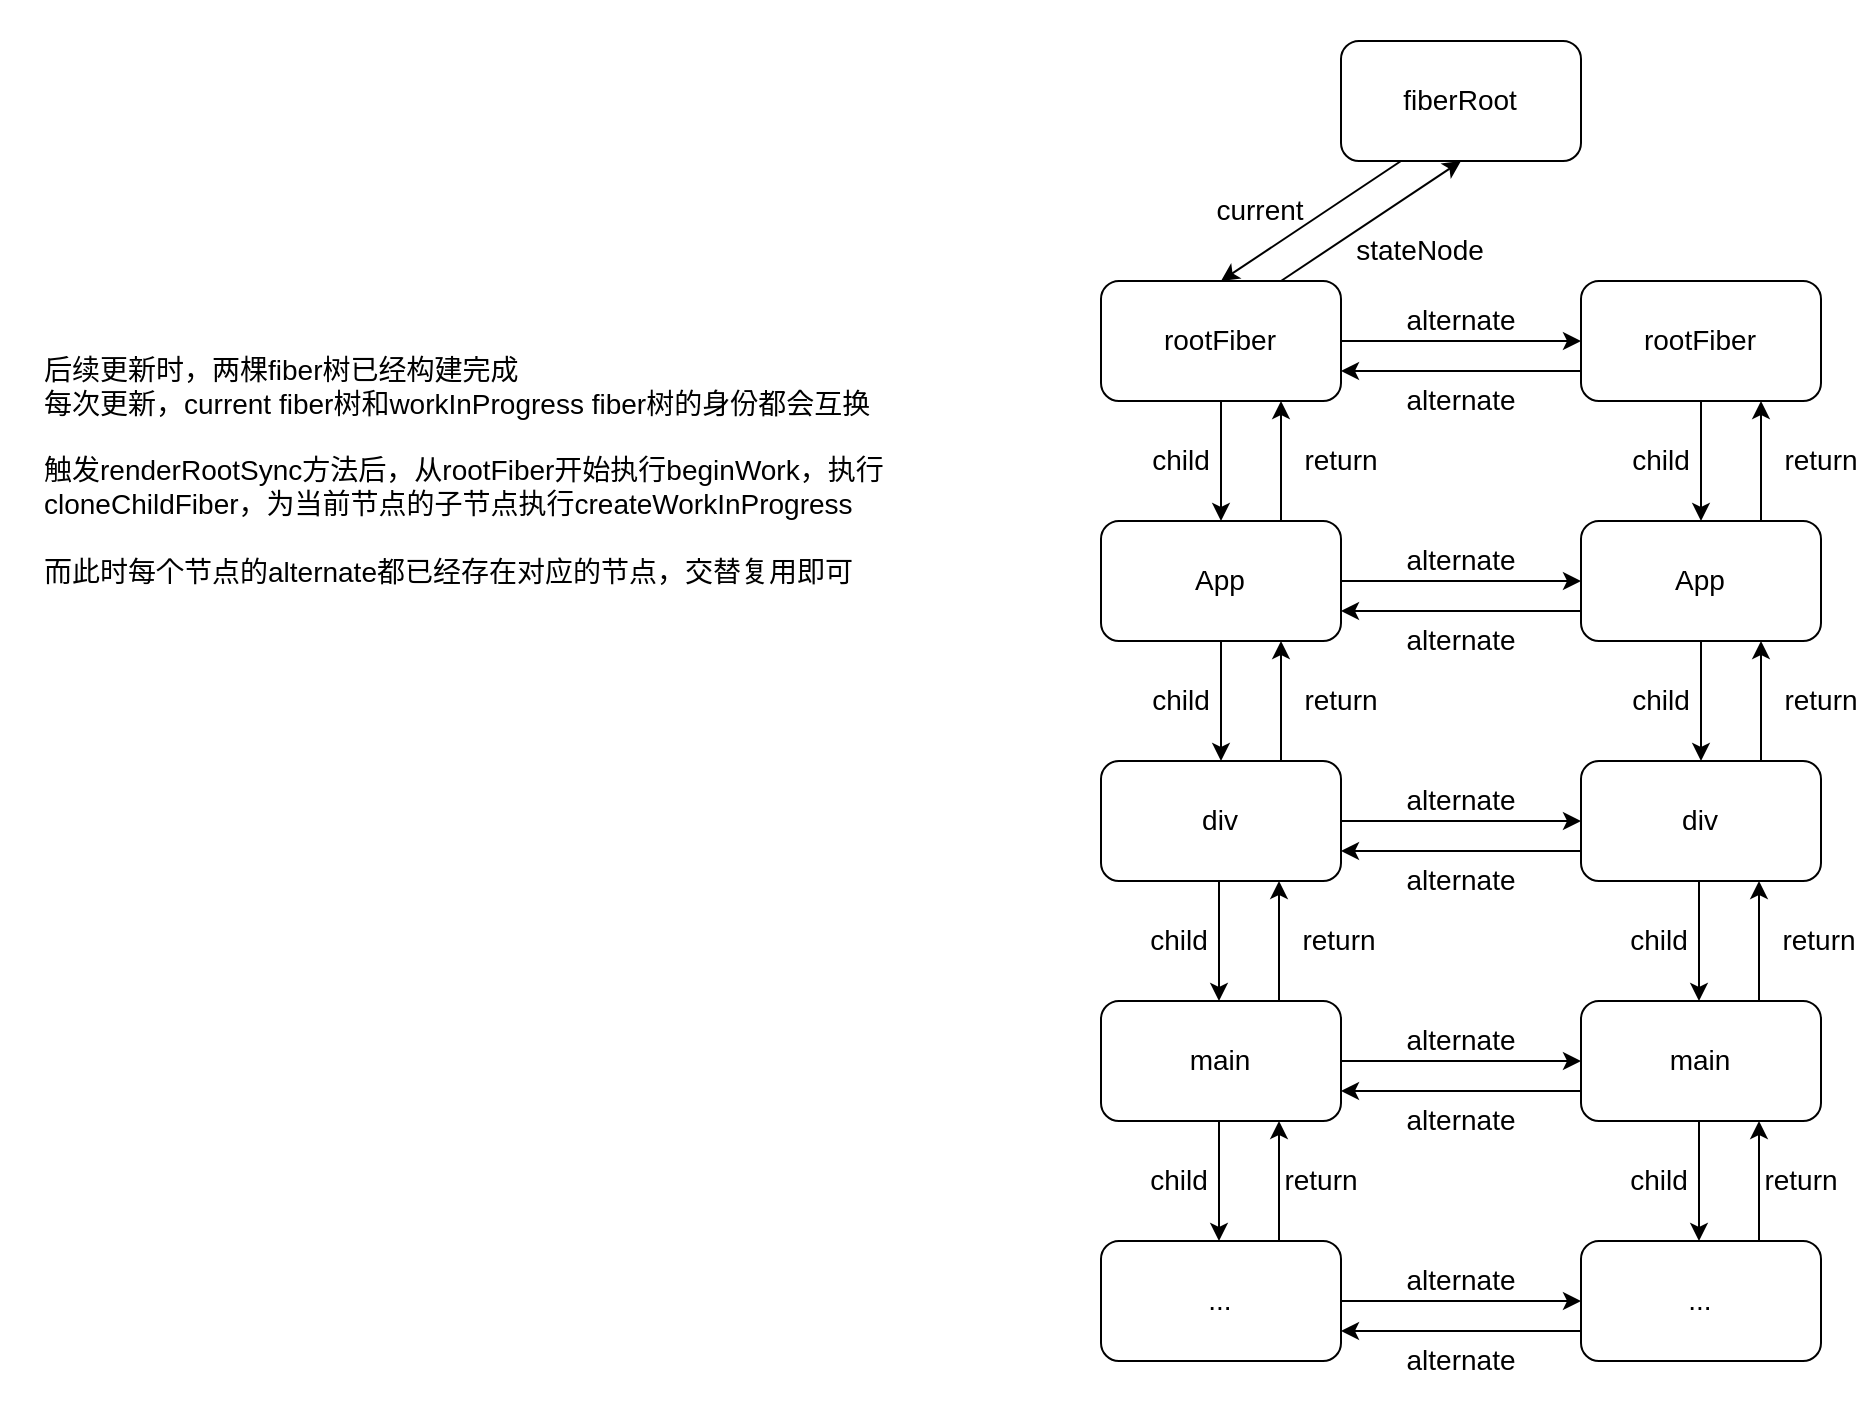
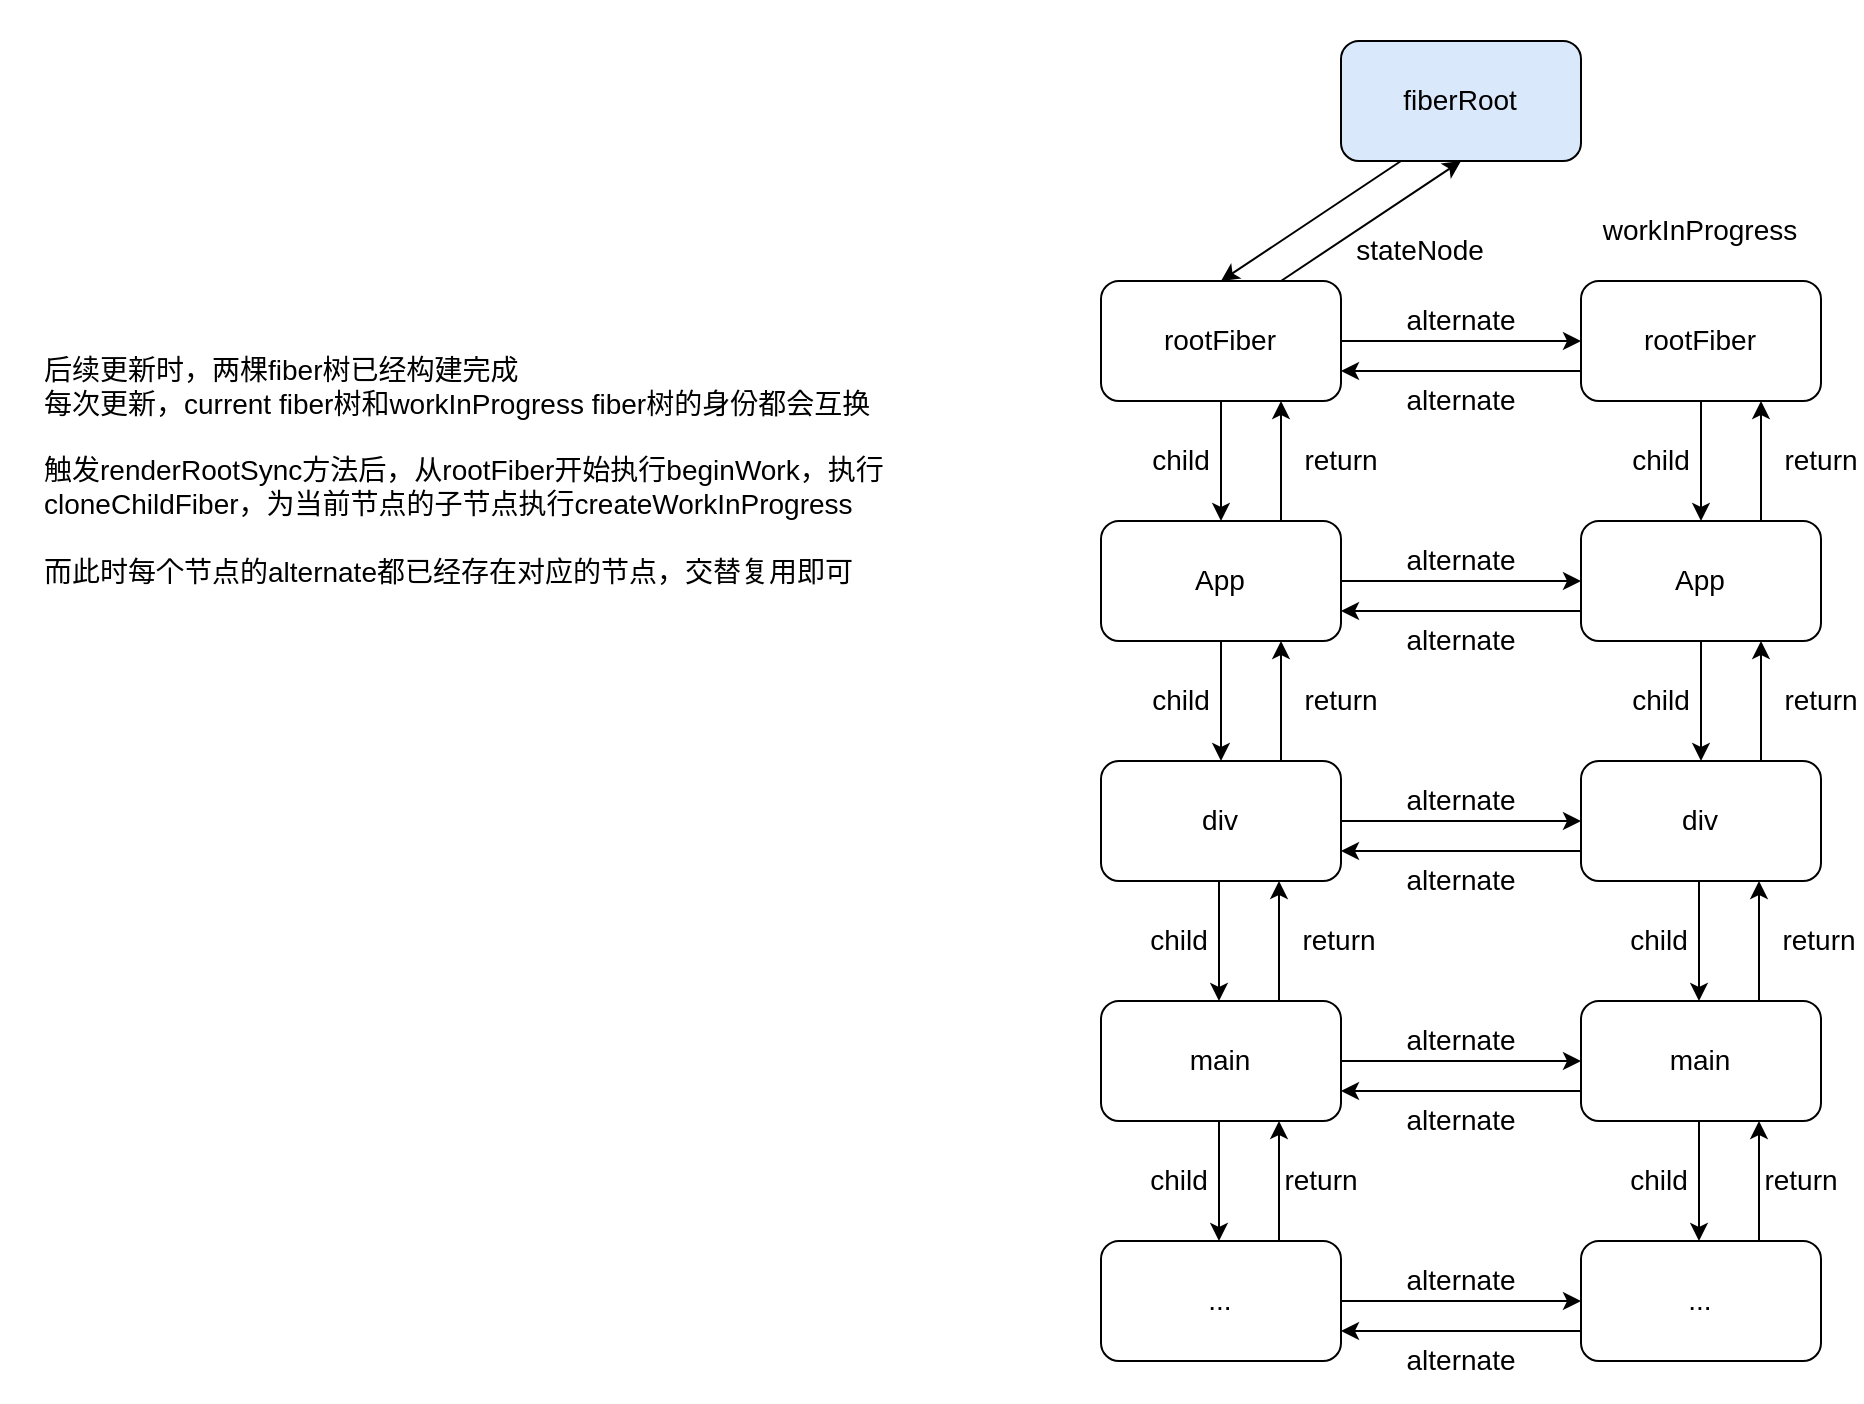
(1461, 101) -> (1461, 101)
(1261, 211) -> none
none -> (1701, 231)
